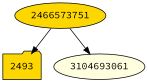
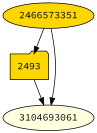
(60, 16) -> (49, 16)
none -> (38, 89)
